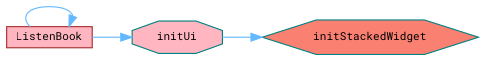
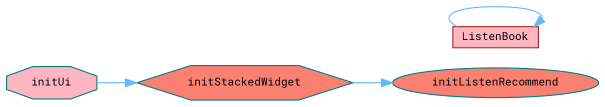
(106, 37) -> none
none -> (496, 83)
